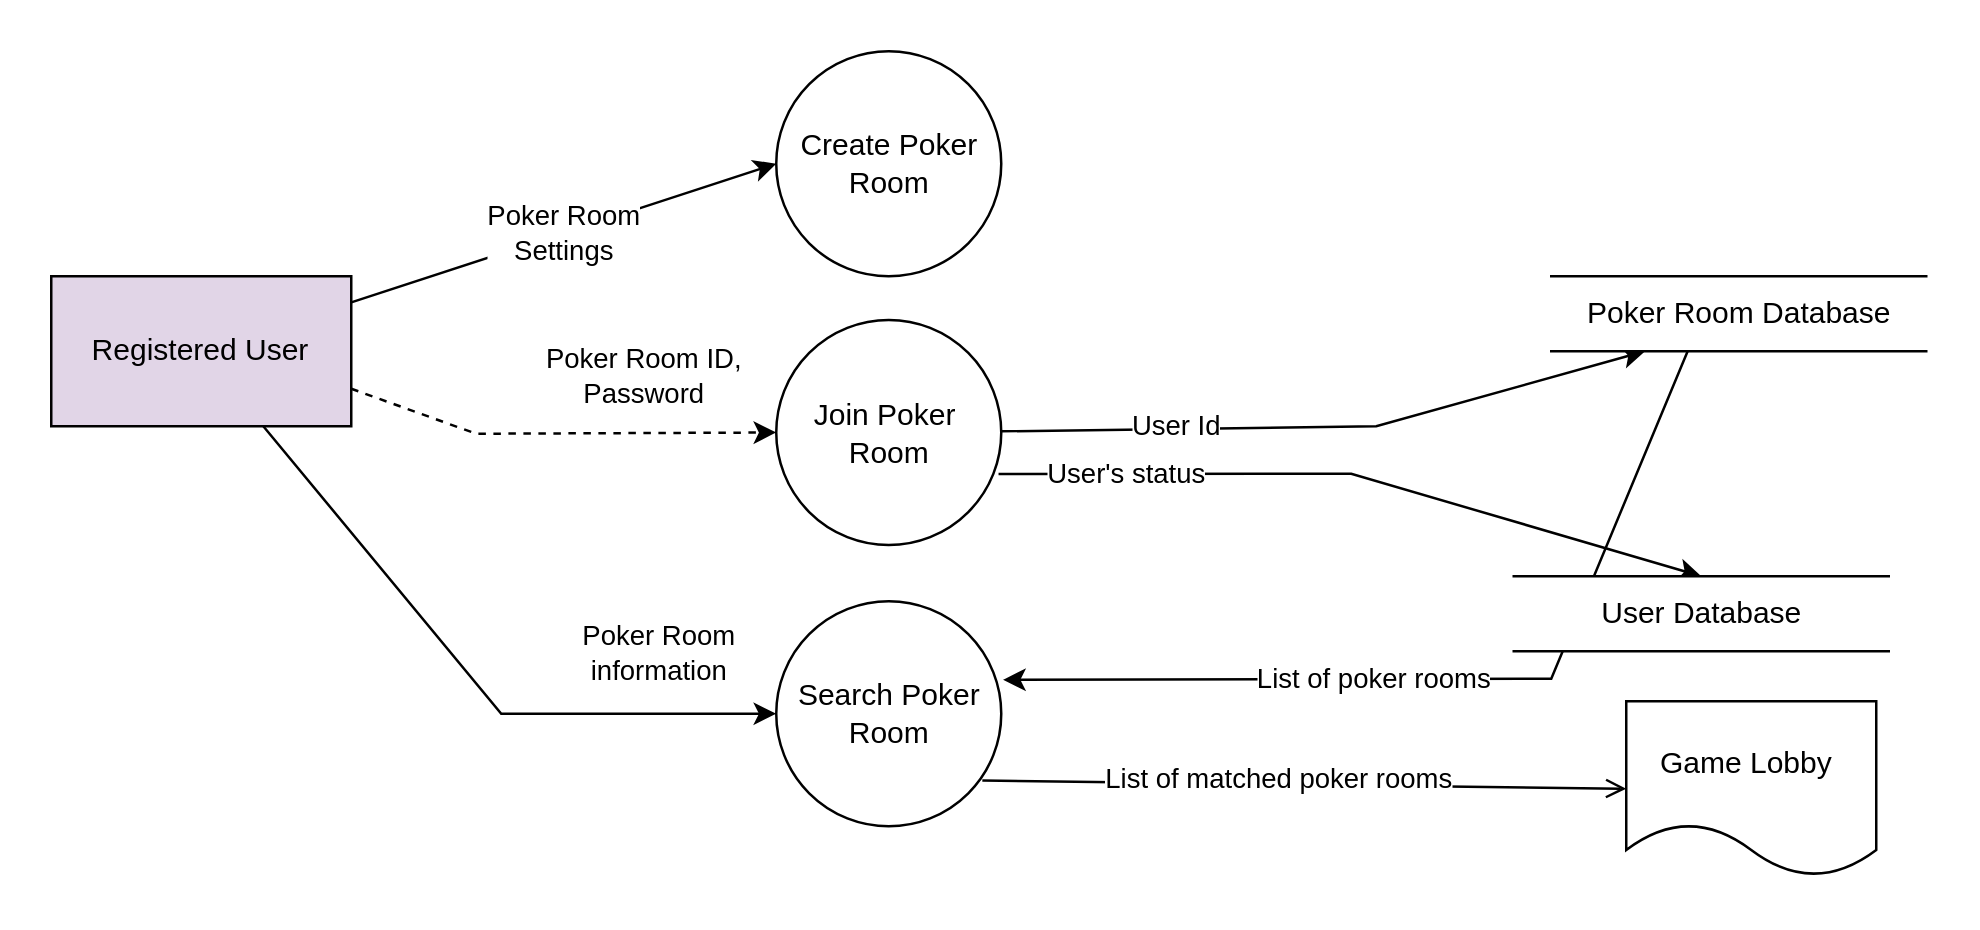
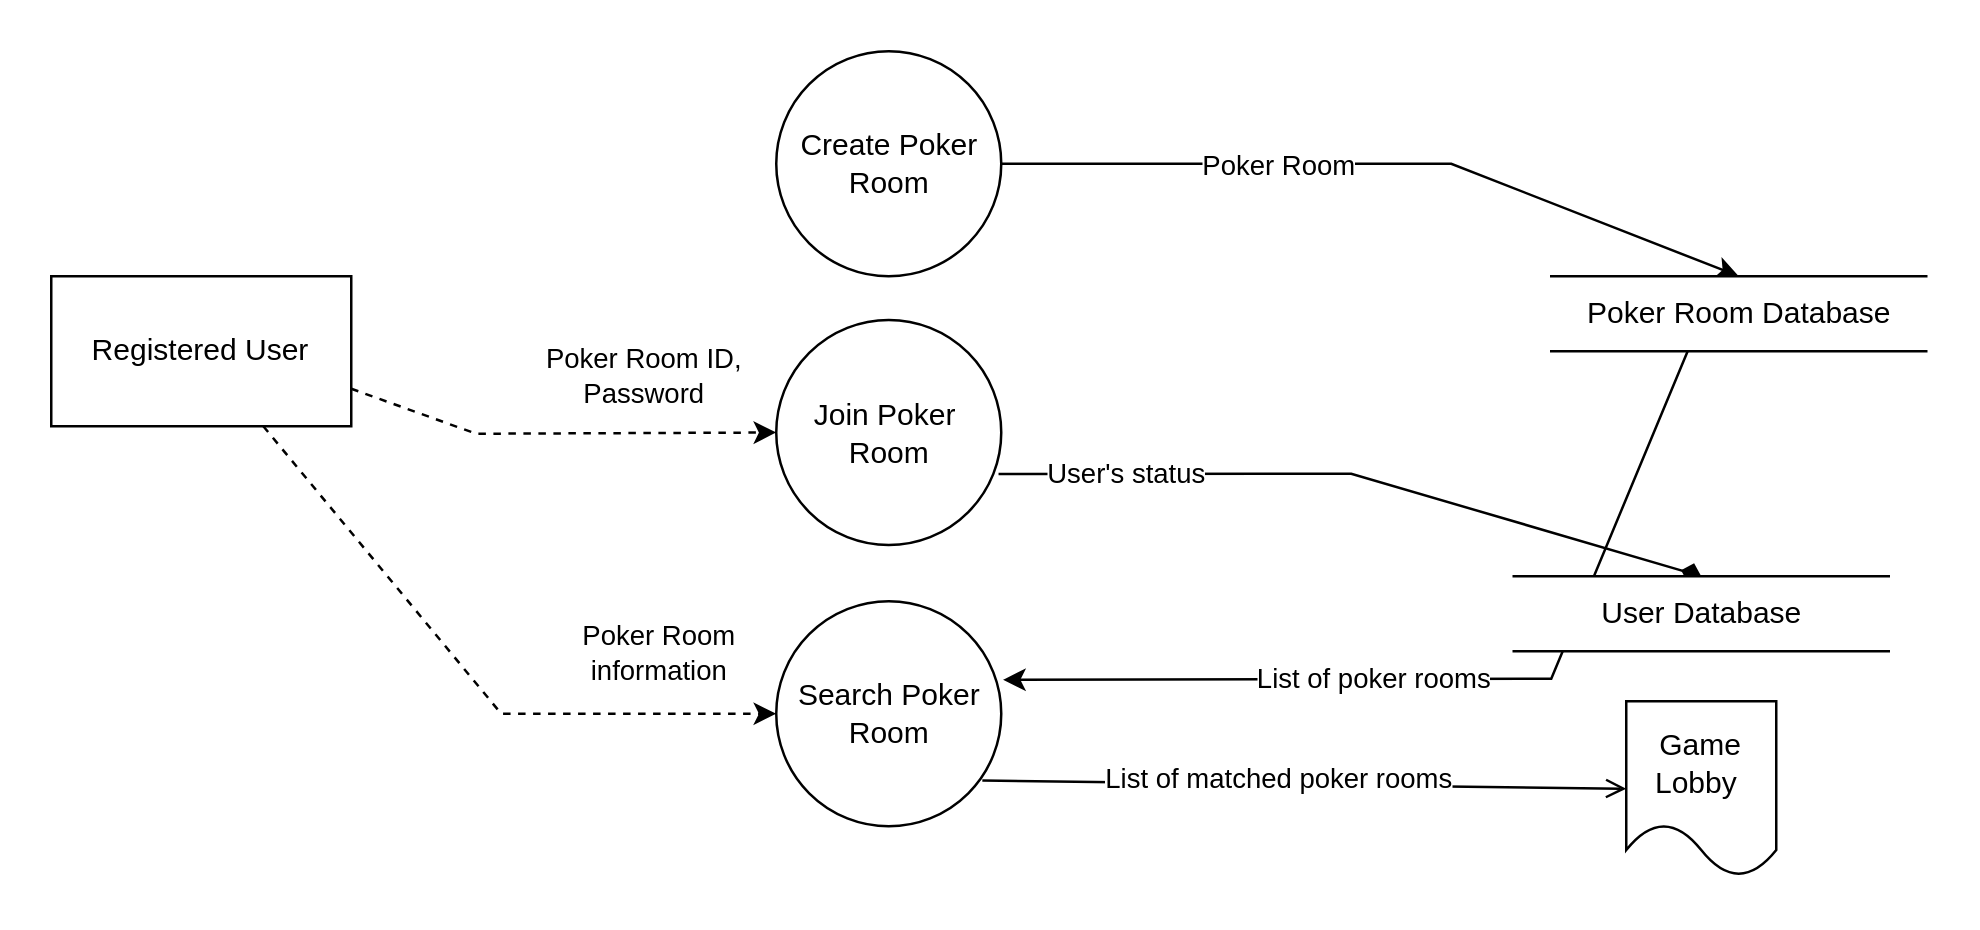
none -> (1508, 186)
(673, 198) -> none
(201, 351) -> (201, 351)
(1417, 415) -> none
(1682, 571) -> (1681, 570)
(467, 672) -> (467, 672)
(1751, 789) -> (1701, 789)
